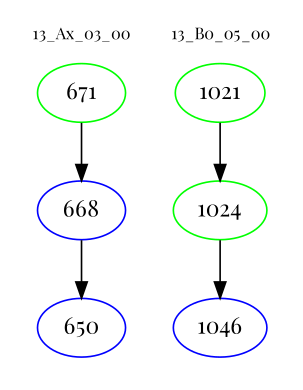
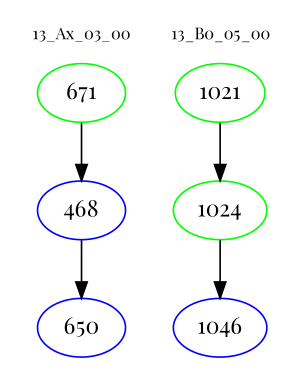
(82, 210) -> (82, 210)
